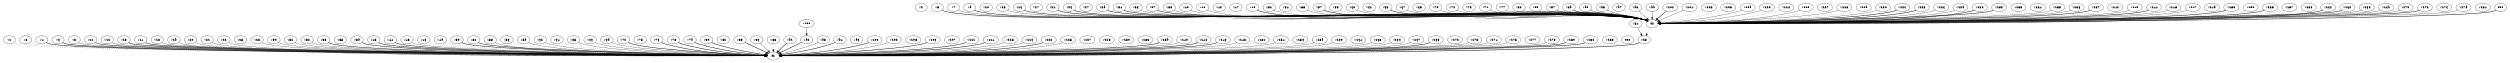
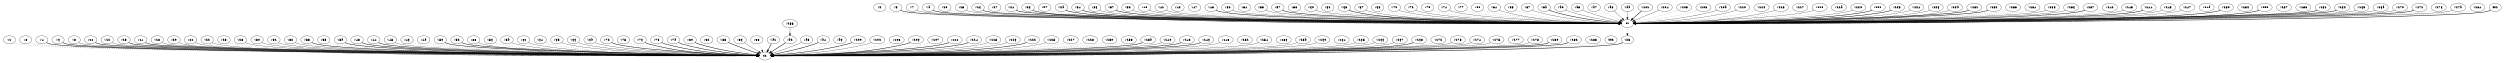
none -> (1916, 7)
(1639, 31) -> (1559, 21)
(174, 40) -> none
